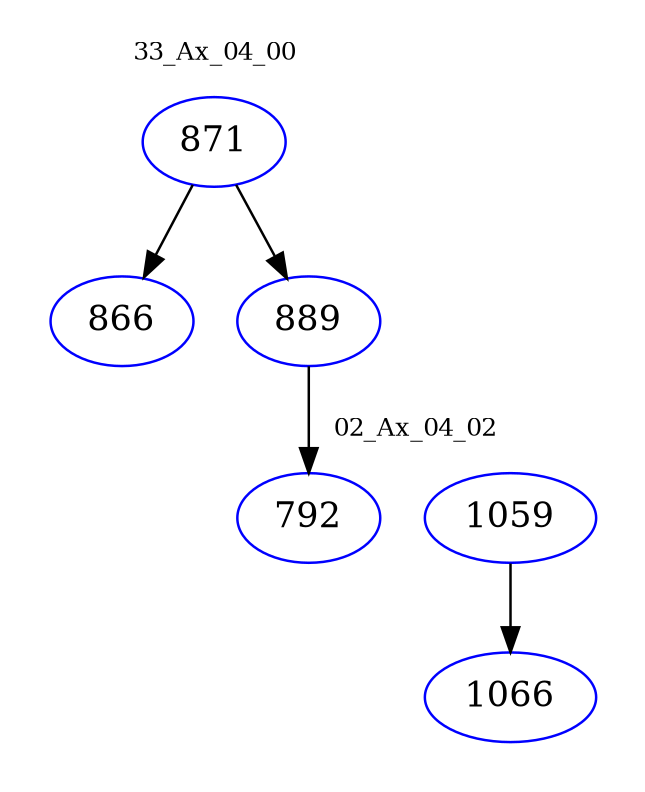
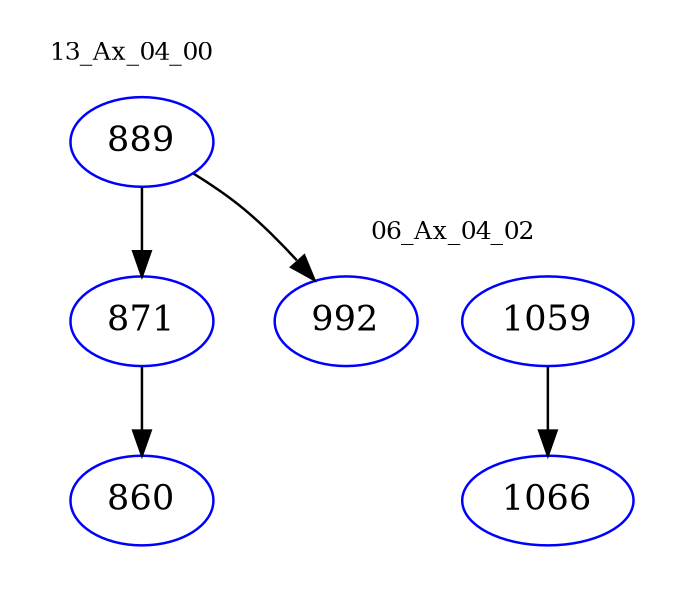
(215, 54) -> (132, 54)
(255, 220) -> (142, 219)
(122, 321) -> (142, 501)
(416, 430) -> (453, 233)
(309, 518) -> (346, 321)
